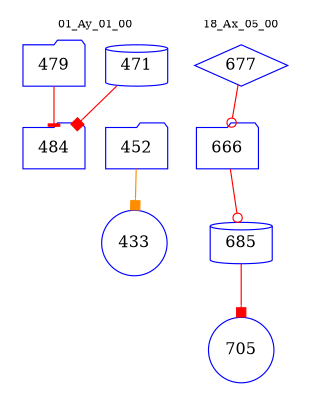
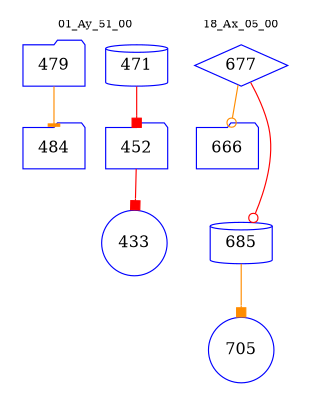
(95, 25) -> (95, 25)
(235, 101) -> (235, 101)
(100, 103) -> (137, 101)
(54, 104) -> (54, 104)
(136, 184) -> (136, 184)
(234, 191) -> (271, 147)
(241, 285) -> (241, 285)
